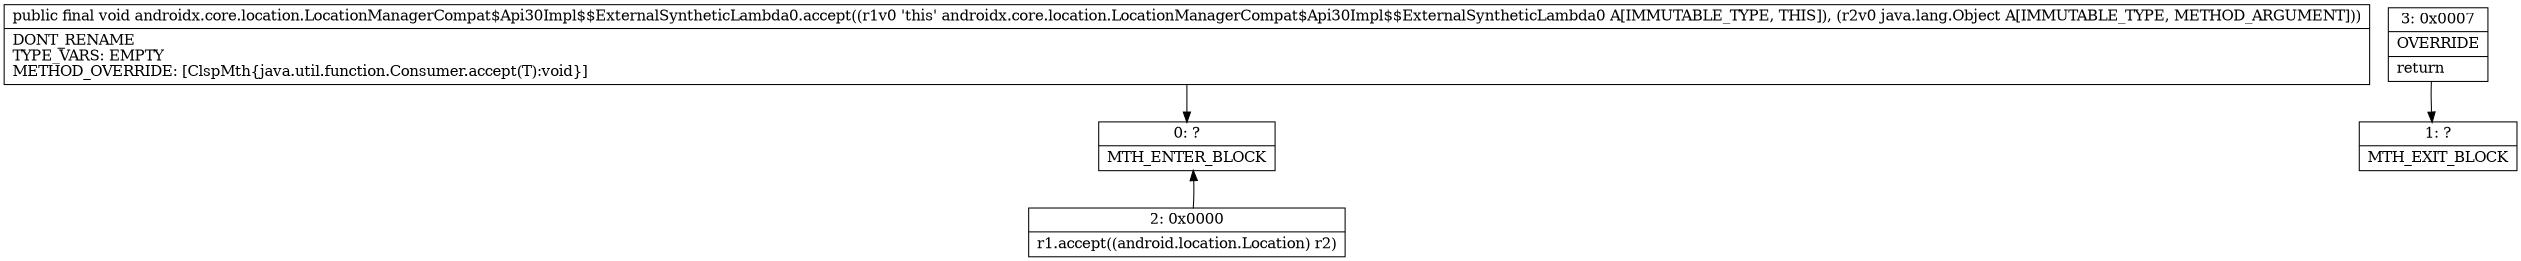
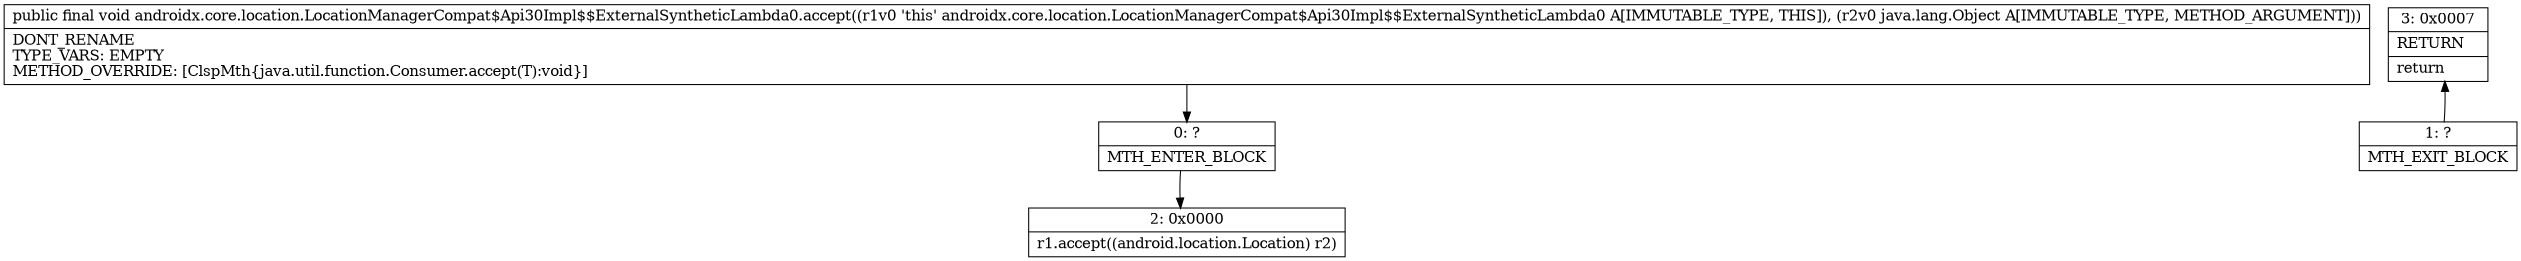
(2438, 44) -> (2430, 44)
(2431, 96) -> (2445, 107)
(1194, 195) -> (1180, 184)
